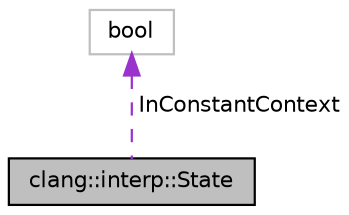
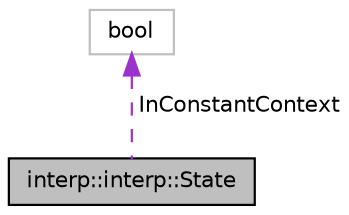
(132, 182) -> (132, 182)
